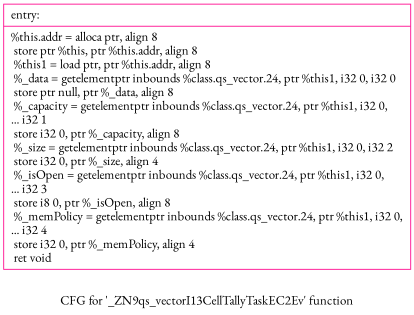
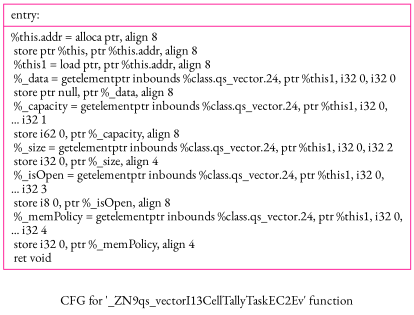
(96, 134) -> (96, 134)
